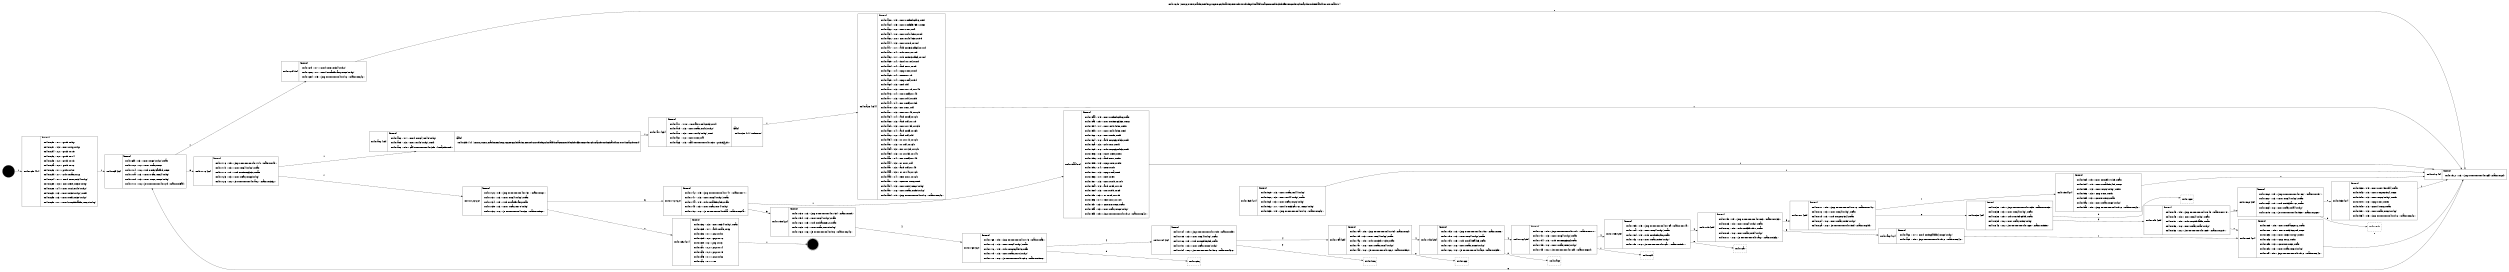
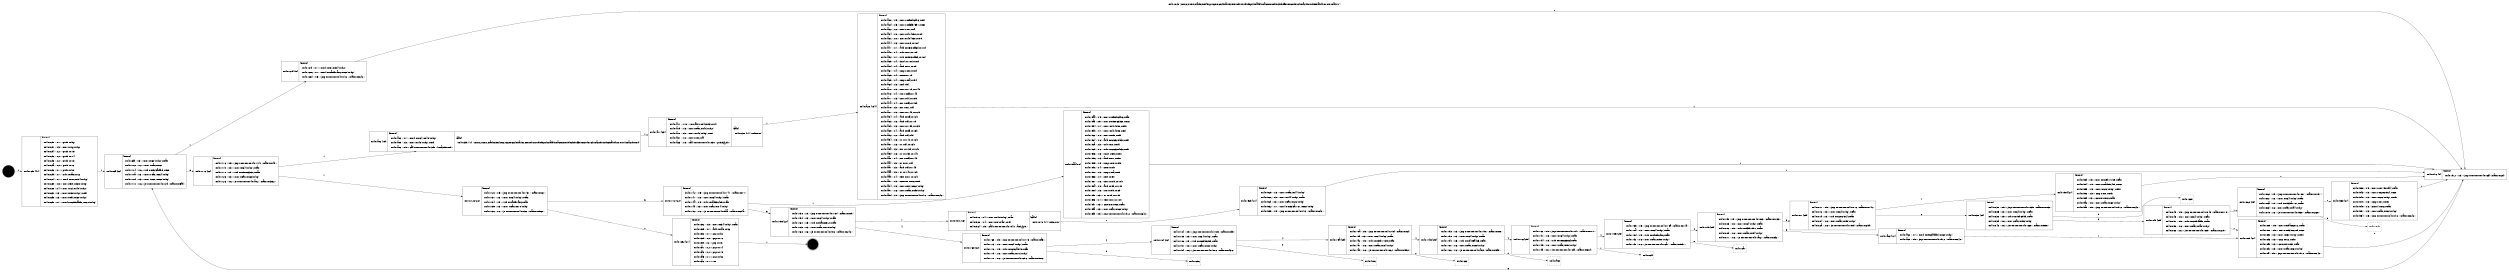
none -> (1004, 221)
